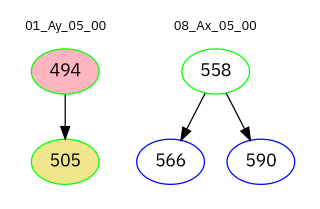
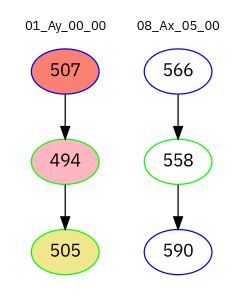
(66, 27) -> (66, 27)
none -> (65, 71)
(196, 111) -> (178, 110)
